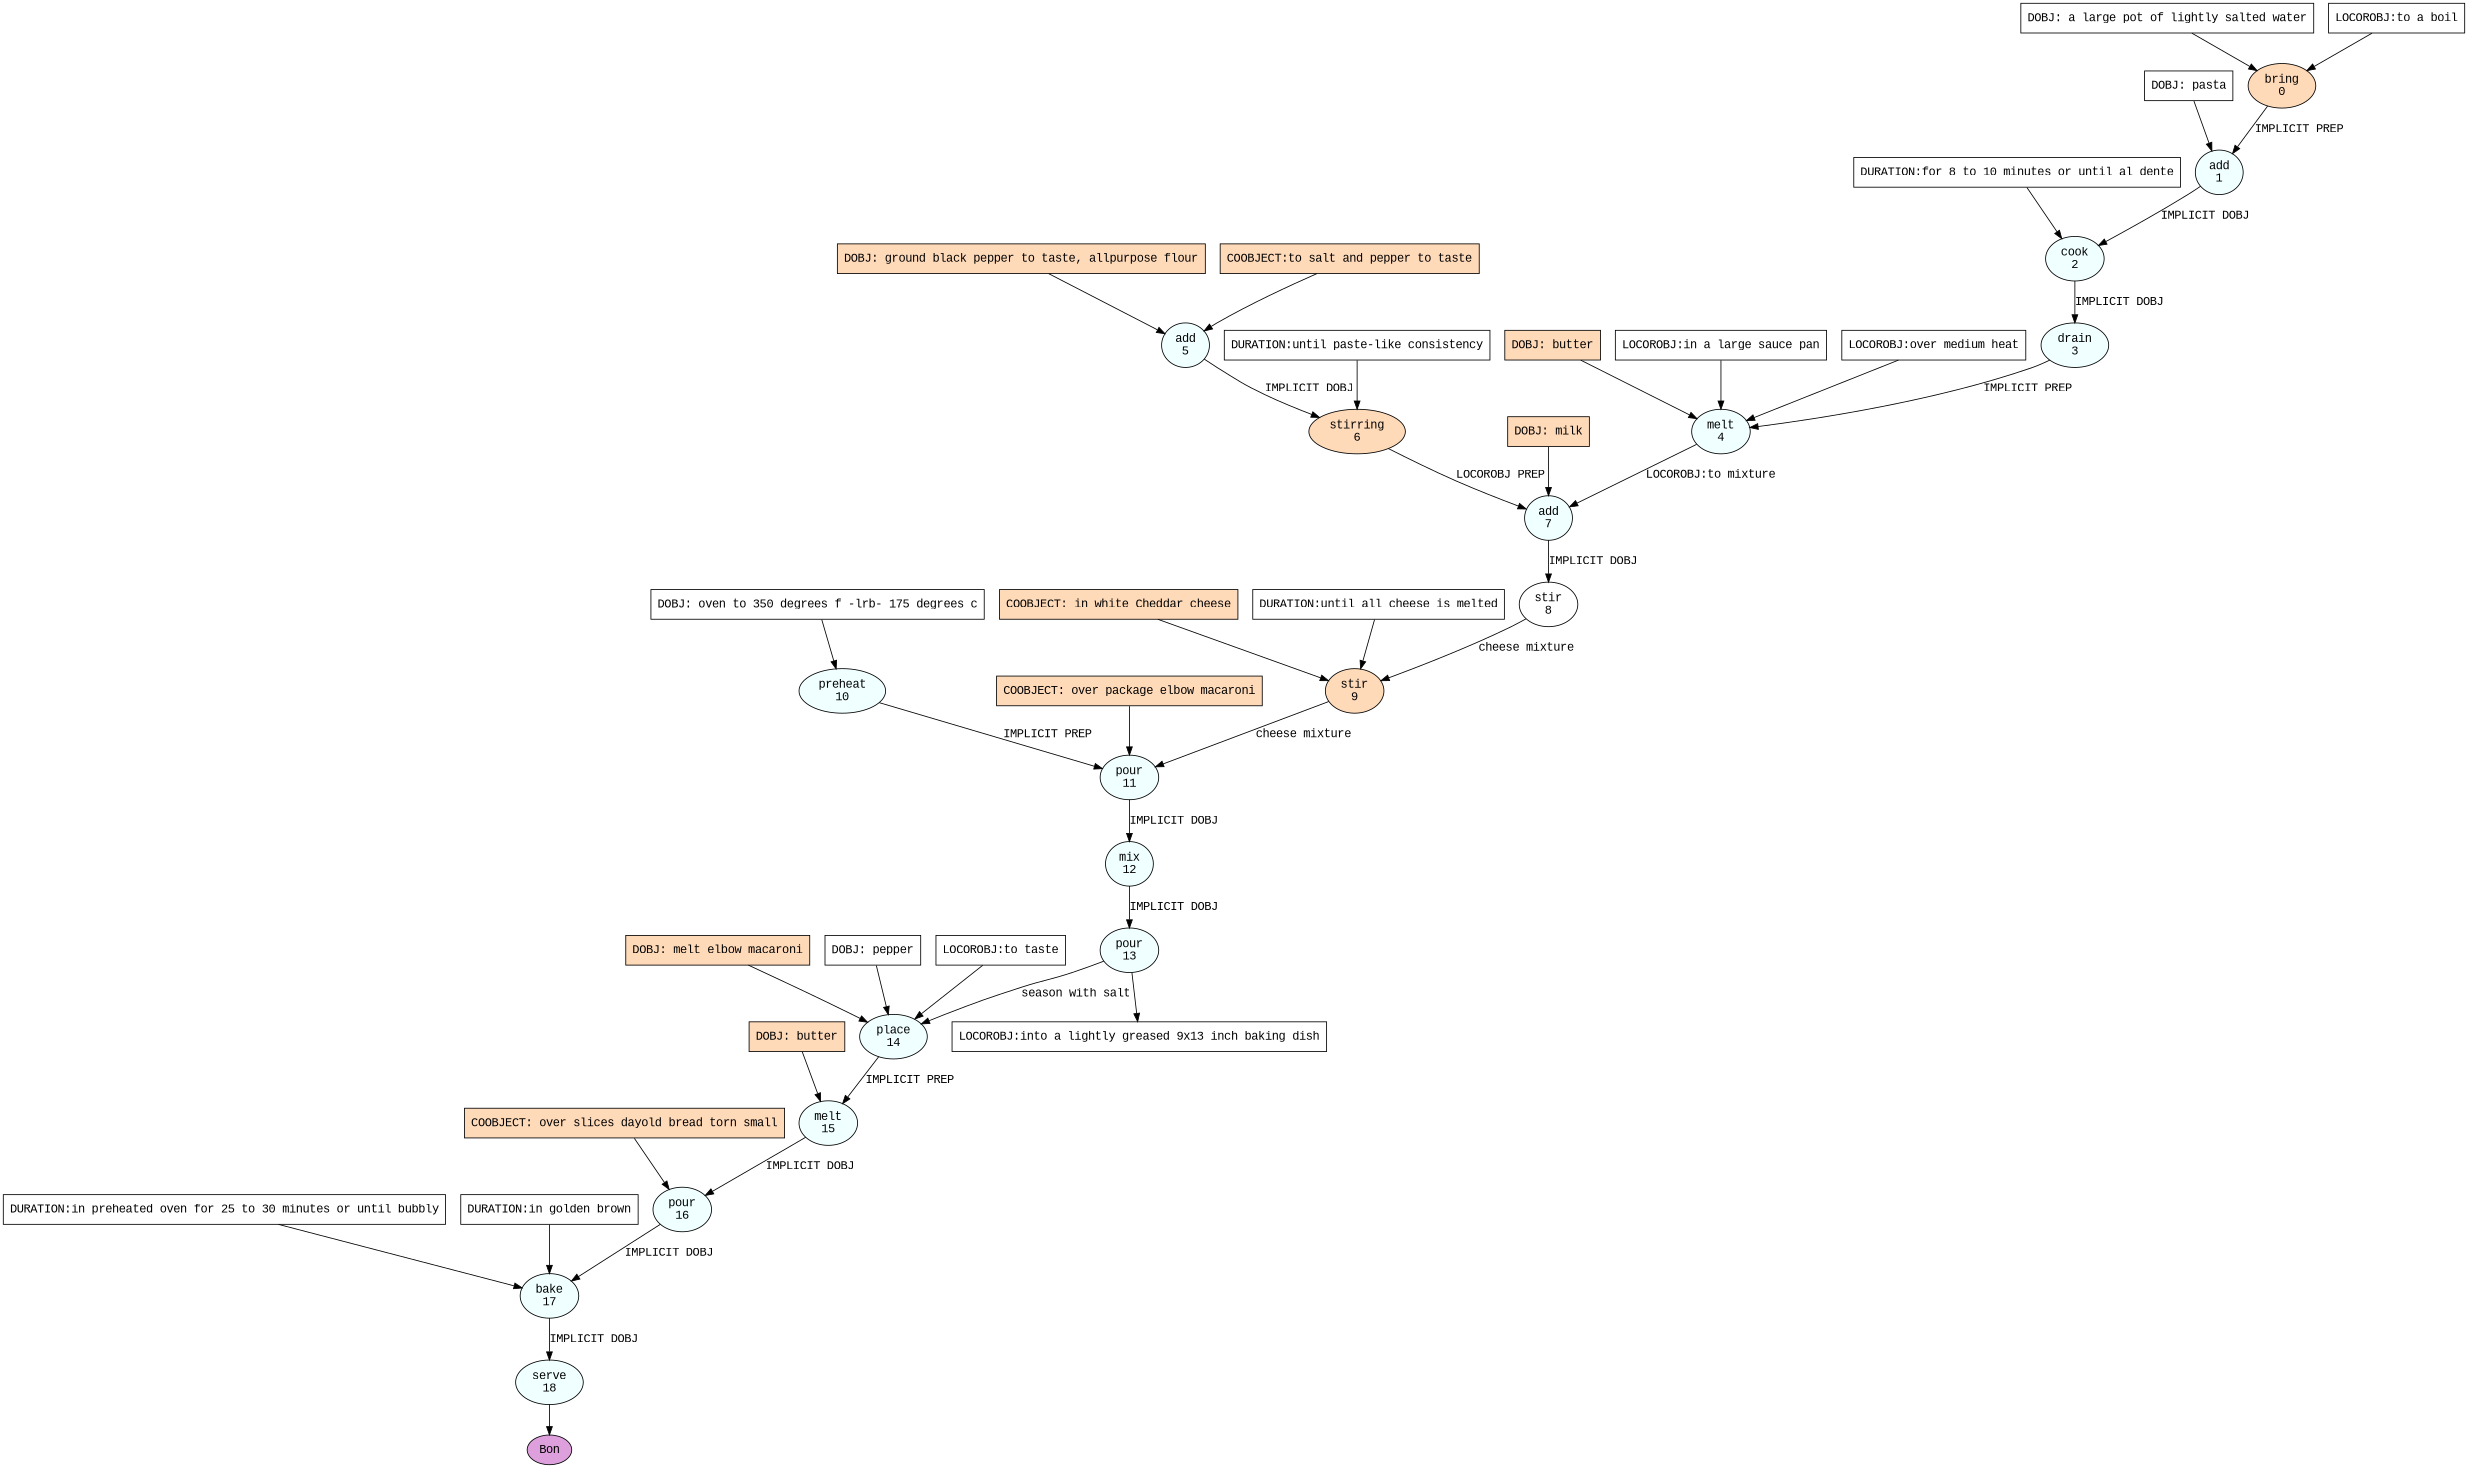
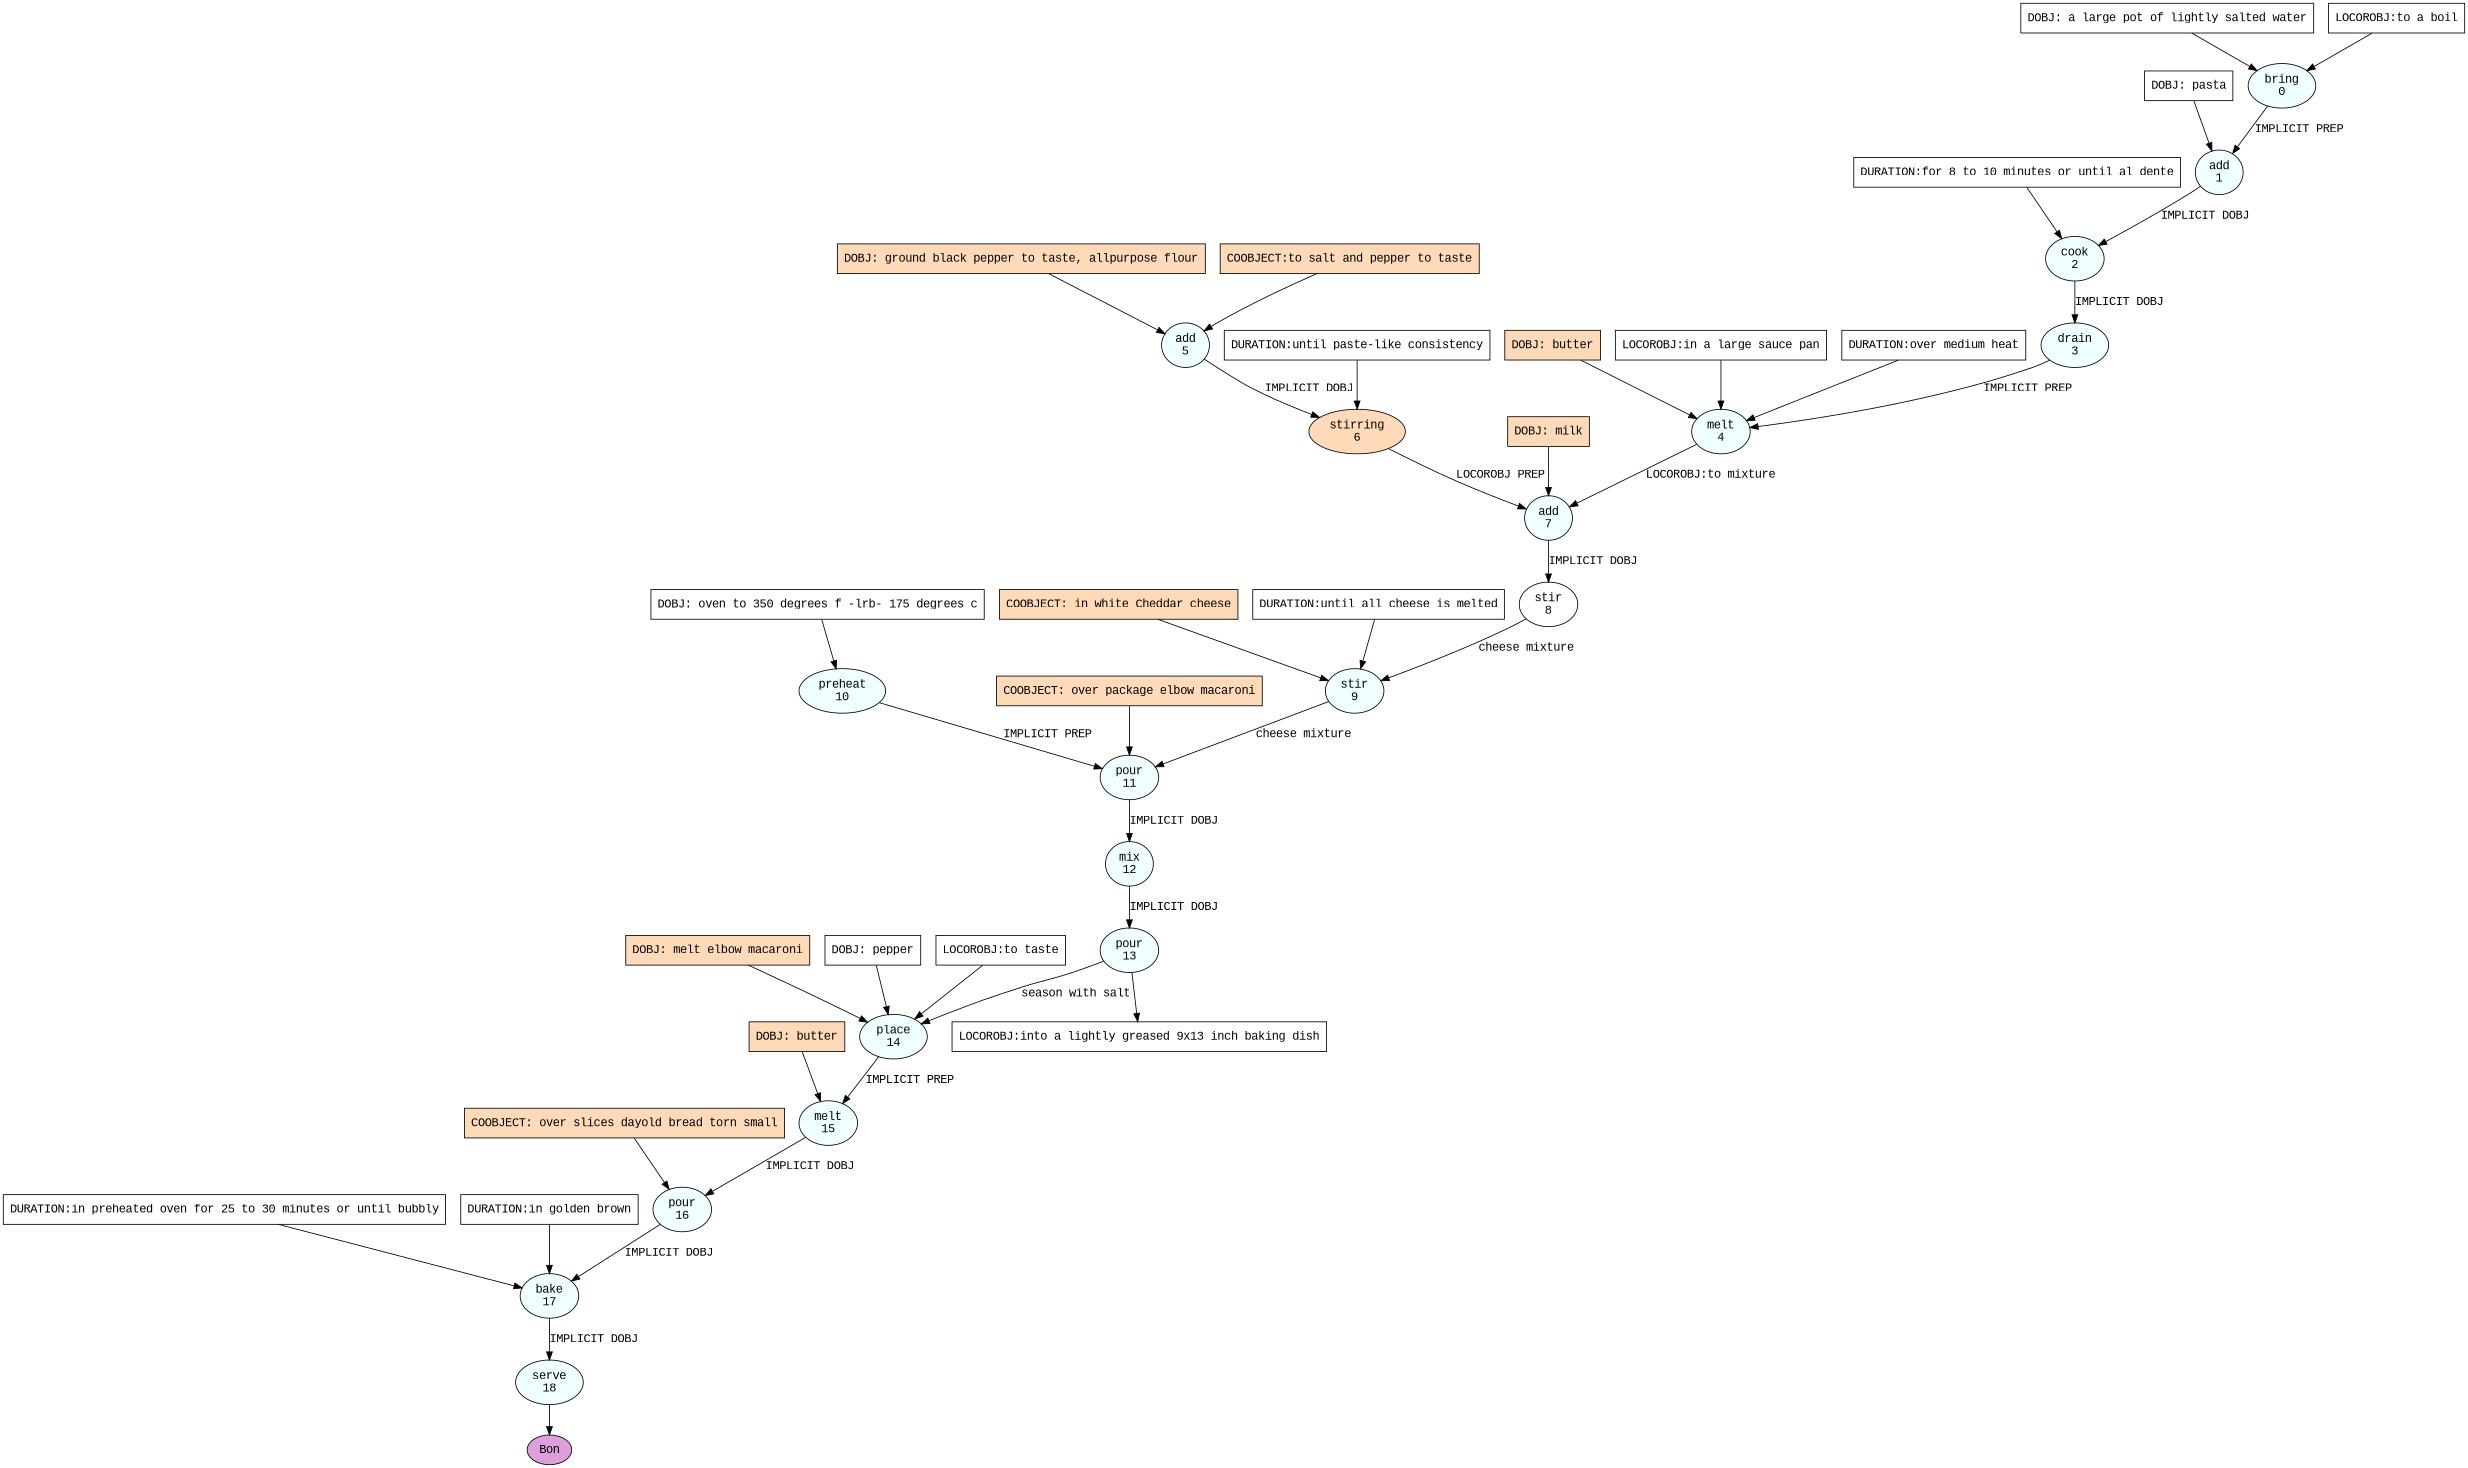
(2282, 86) -> (2282, 86)
(1934, 345) -> (1934, 345)
(1355, 691) -> (1355, 691)
